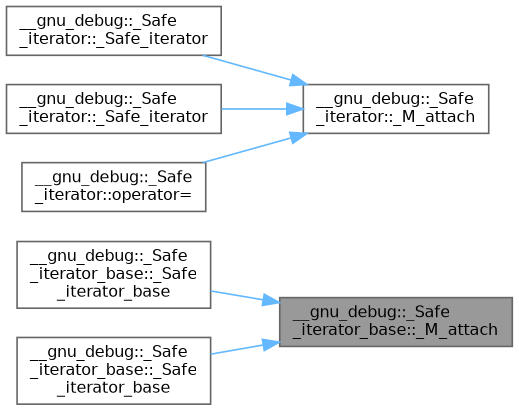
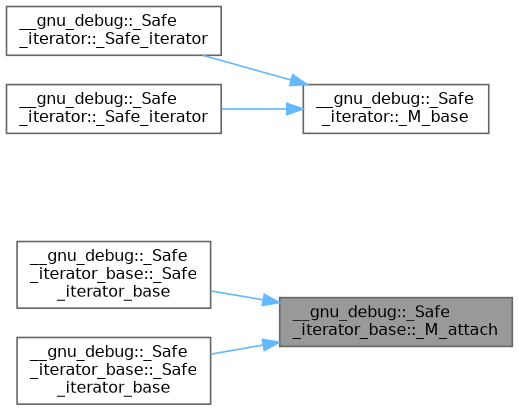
(396, 109) -> (396, 109)
(114, 187) -> none
